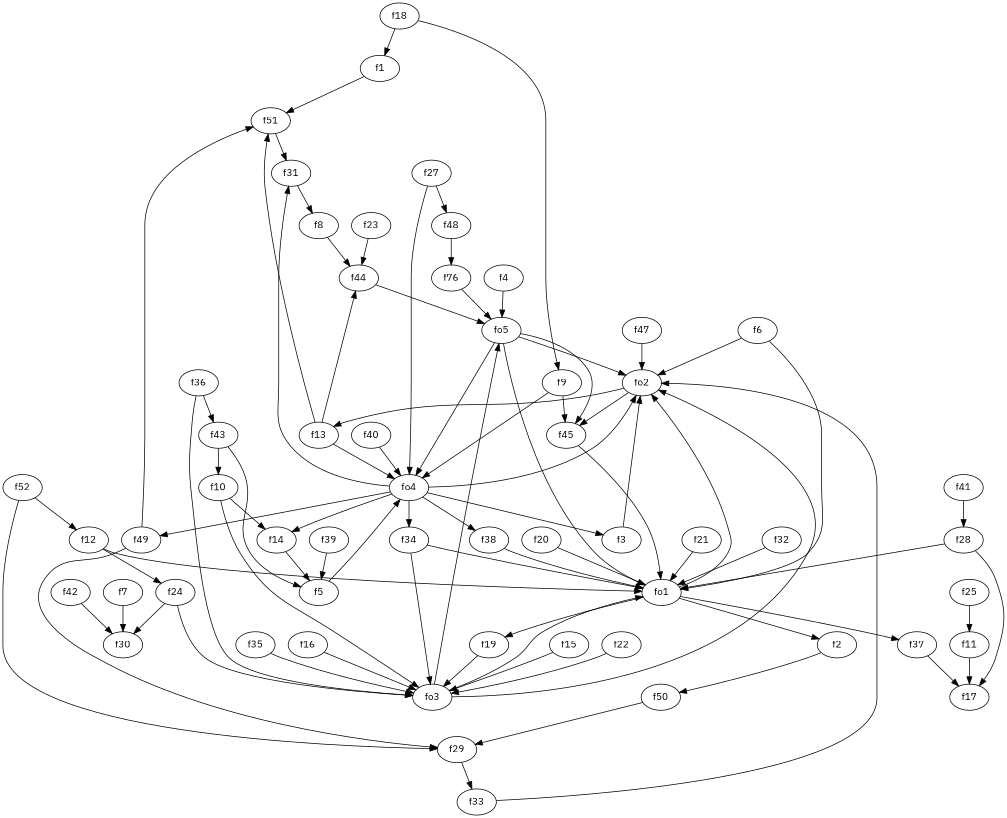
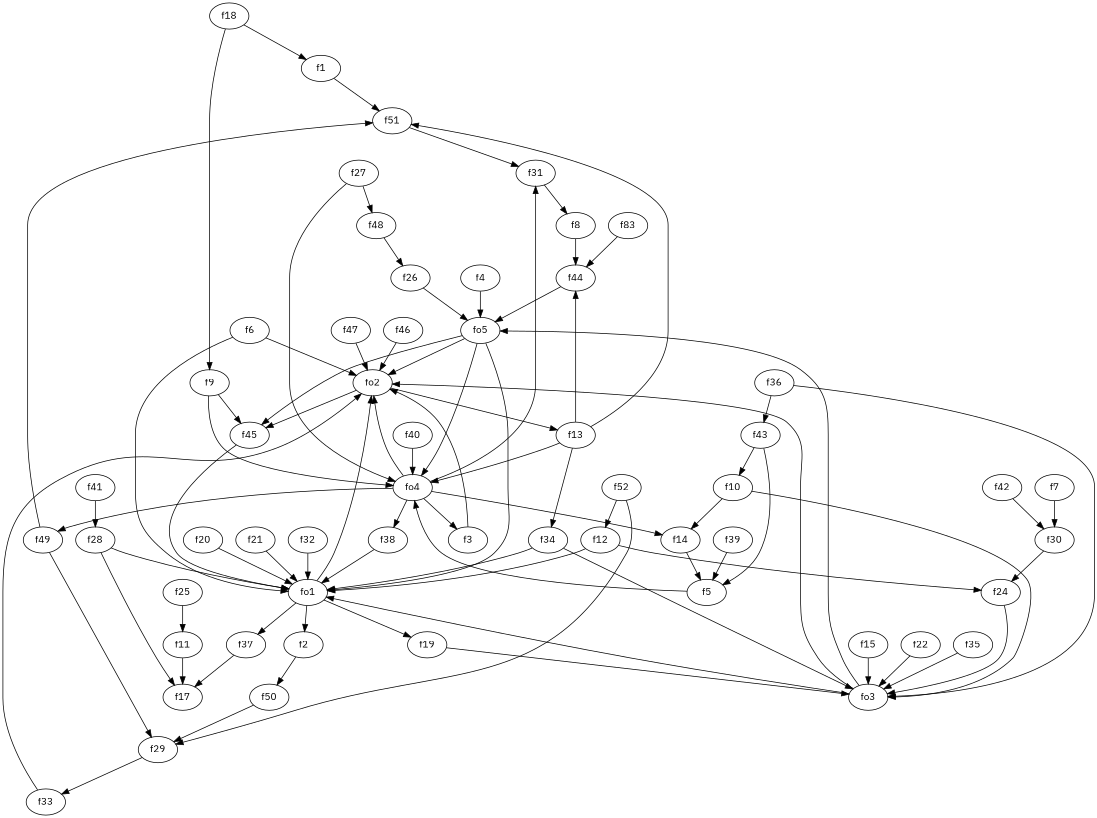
(371, 226) -> (628, 226)
(451, 278) -> (410, 278)
none -> (403, 330)
(409, 510) -> (563, 484)
(152, 616) -> (1030, 564)
(308, 645) -> none
